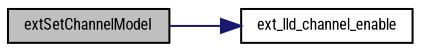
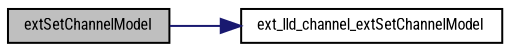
(327, 26) -> (372, 26)
